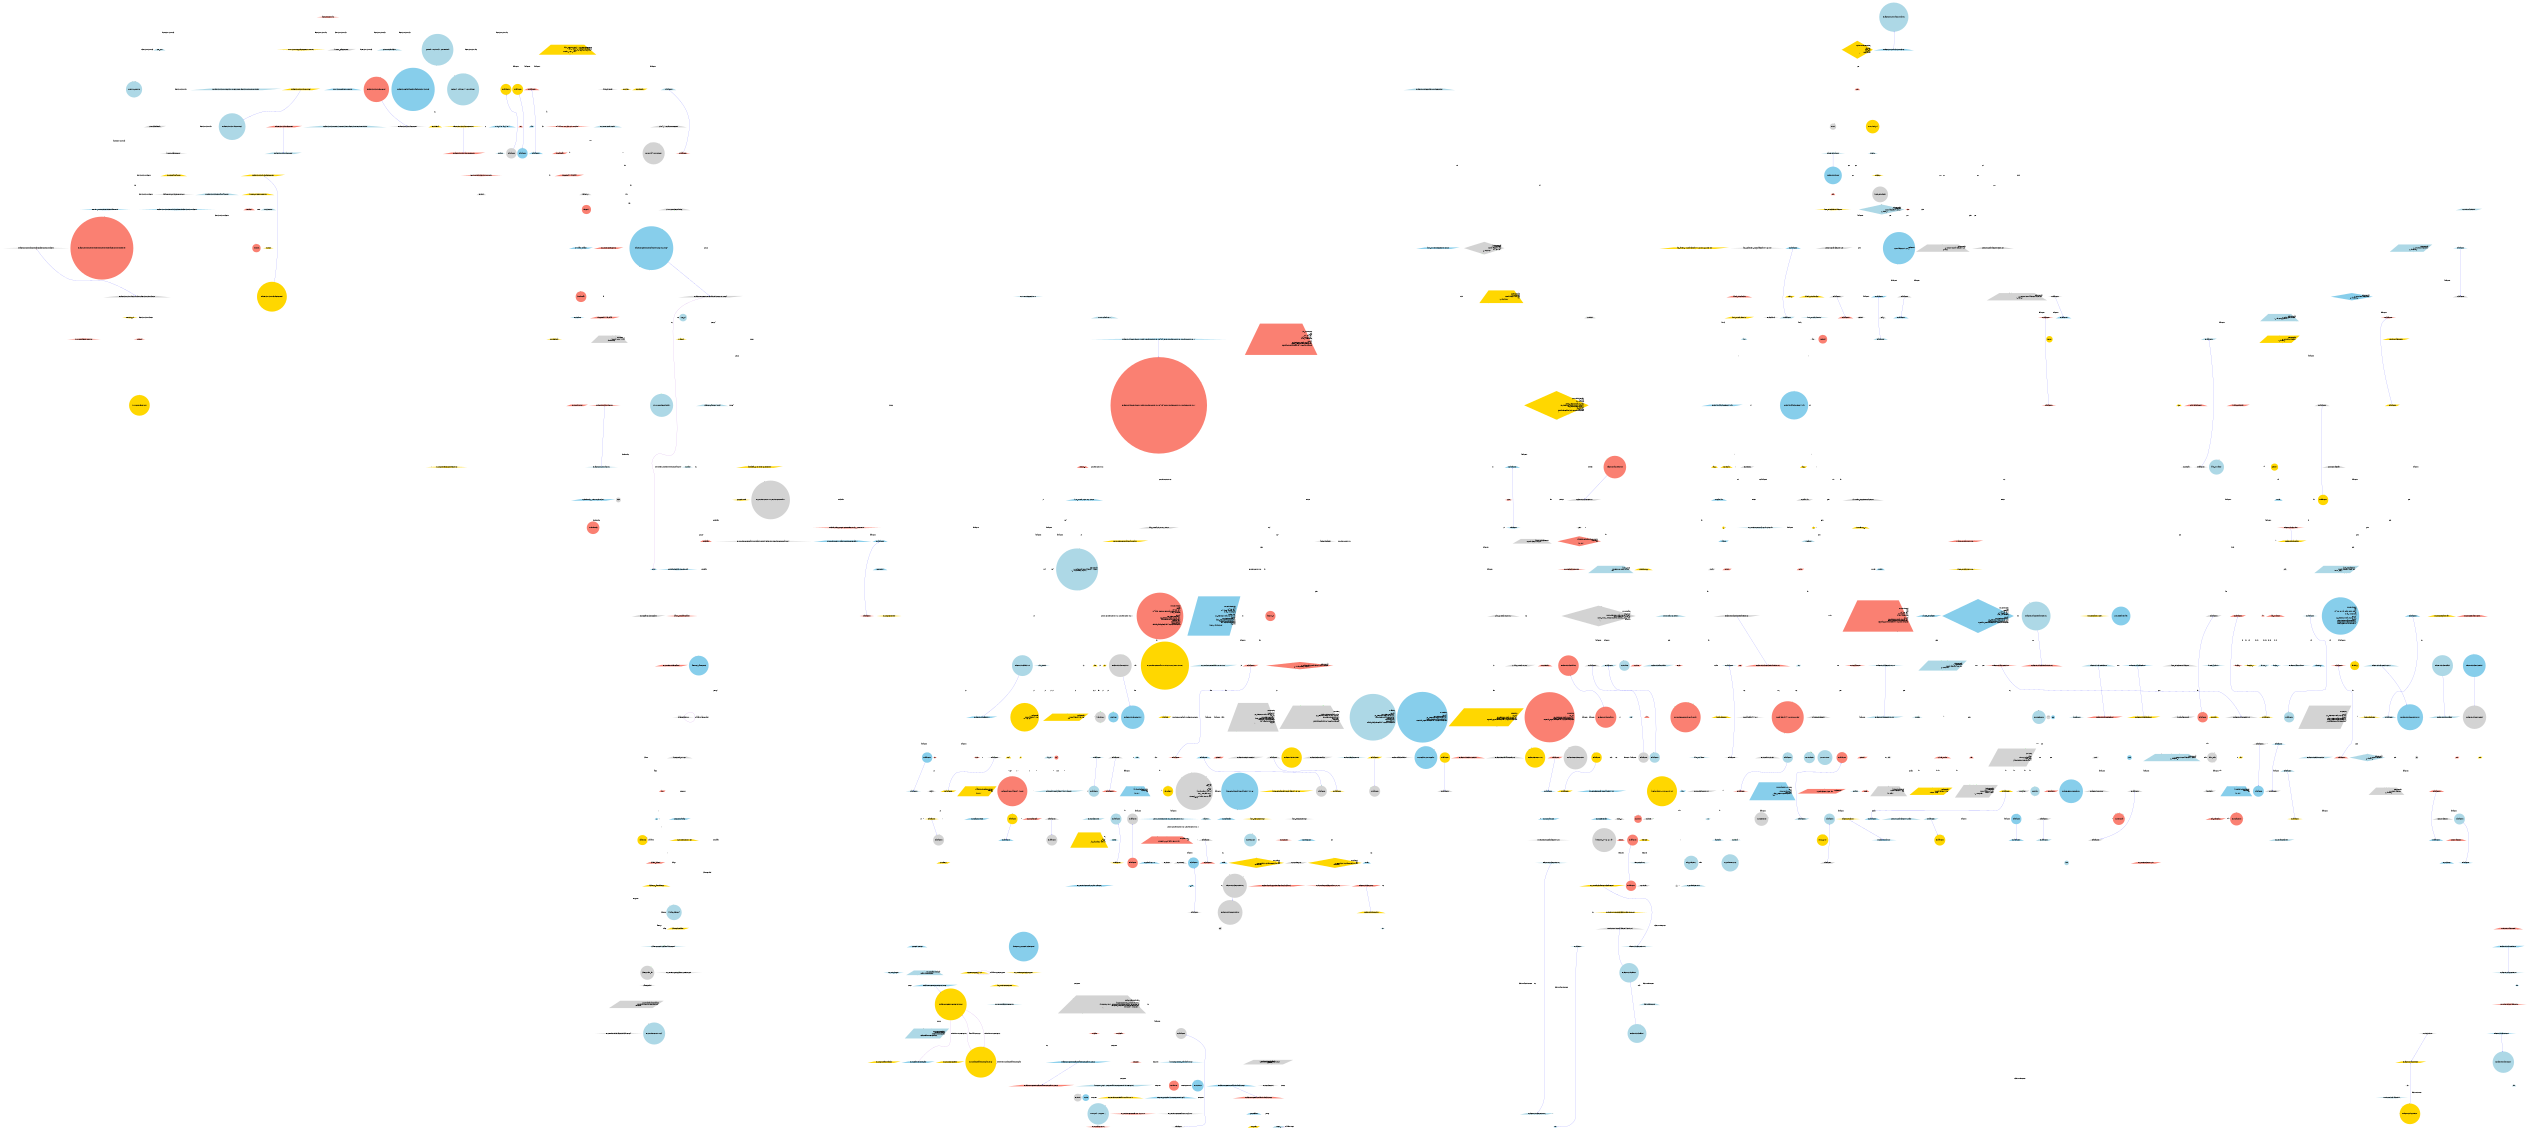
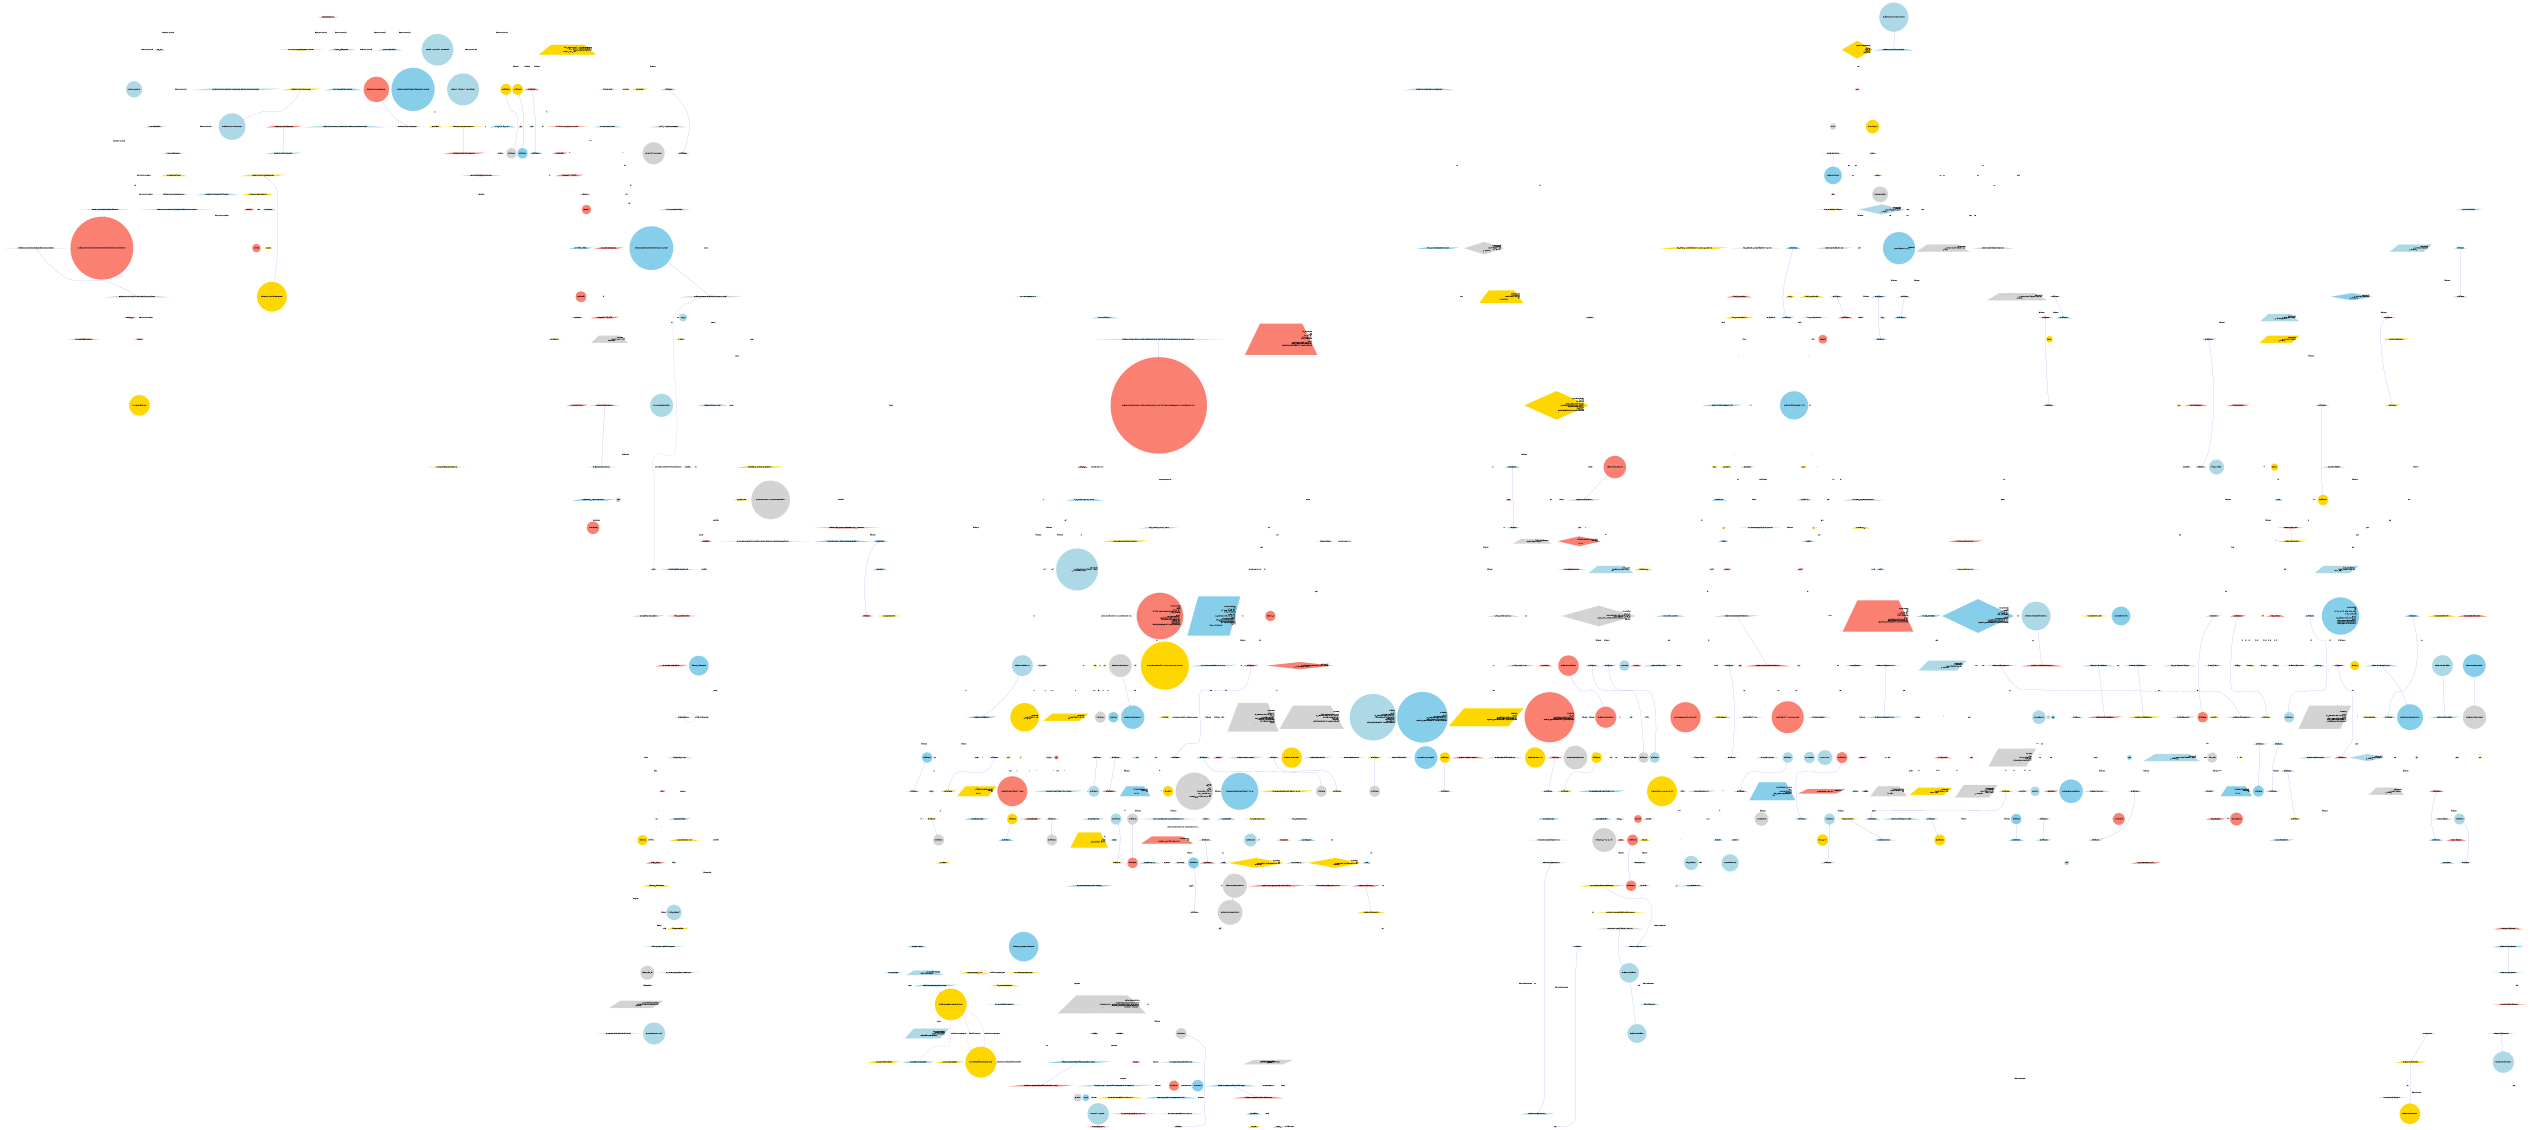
(130, 318) -> (130, 318)
